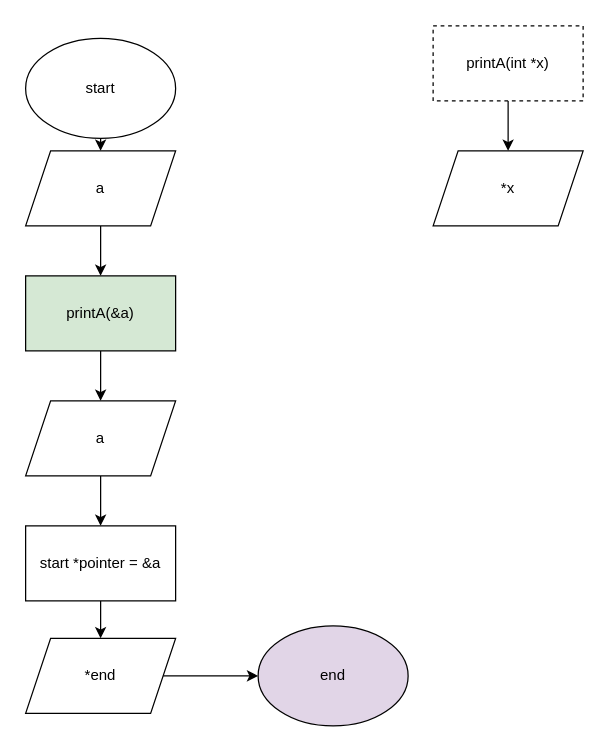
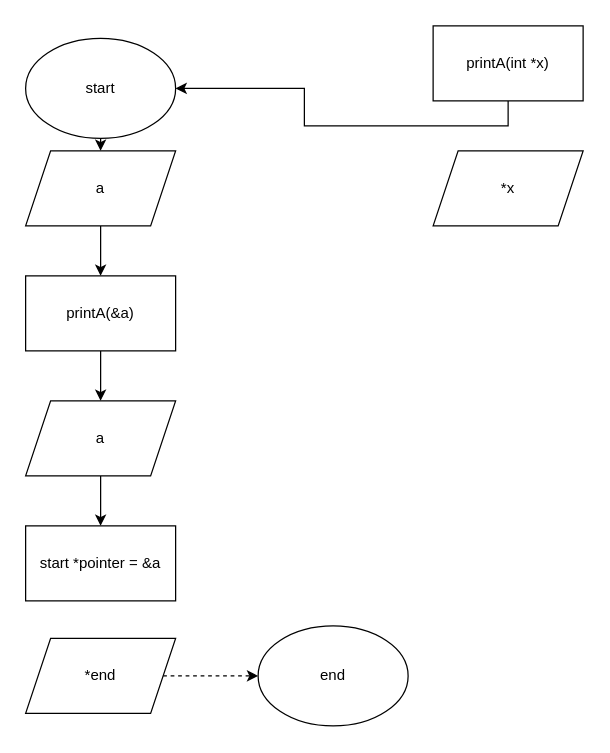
(508, 63) -> (508, 63)
(508, 133) -> (329, 126)
(101, 313) -> (101, 313)
(101, 615) -> none
(206, 676) -> (206, 676)
(333, 676) -> (333, 676)
